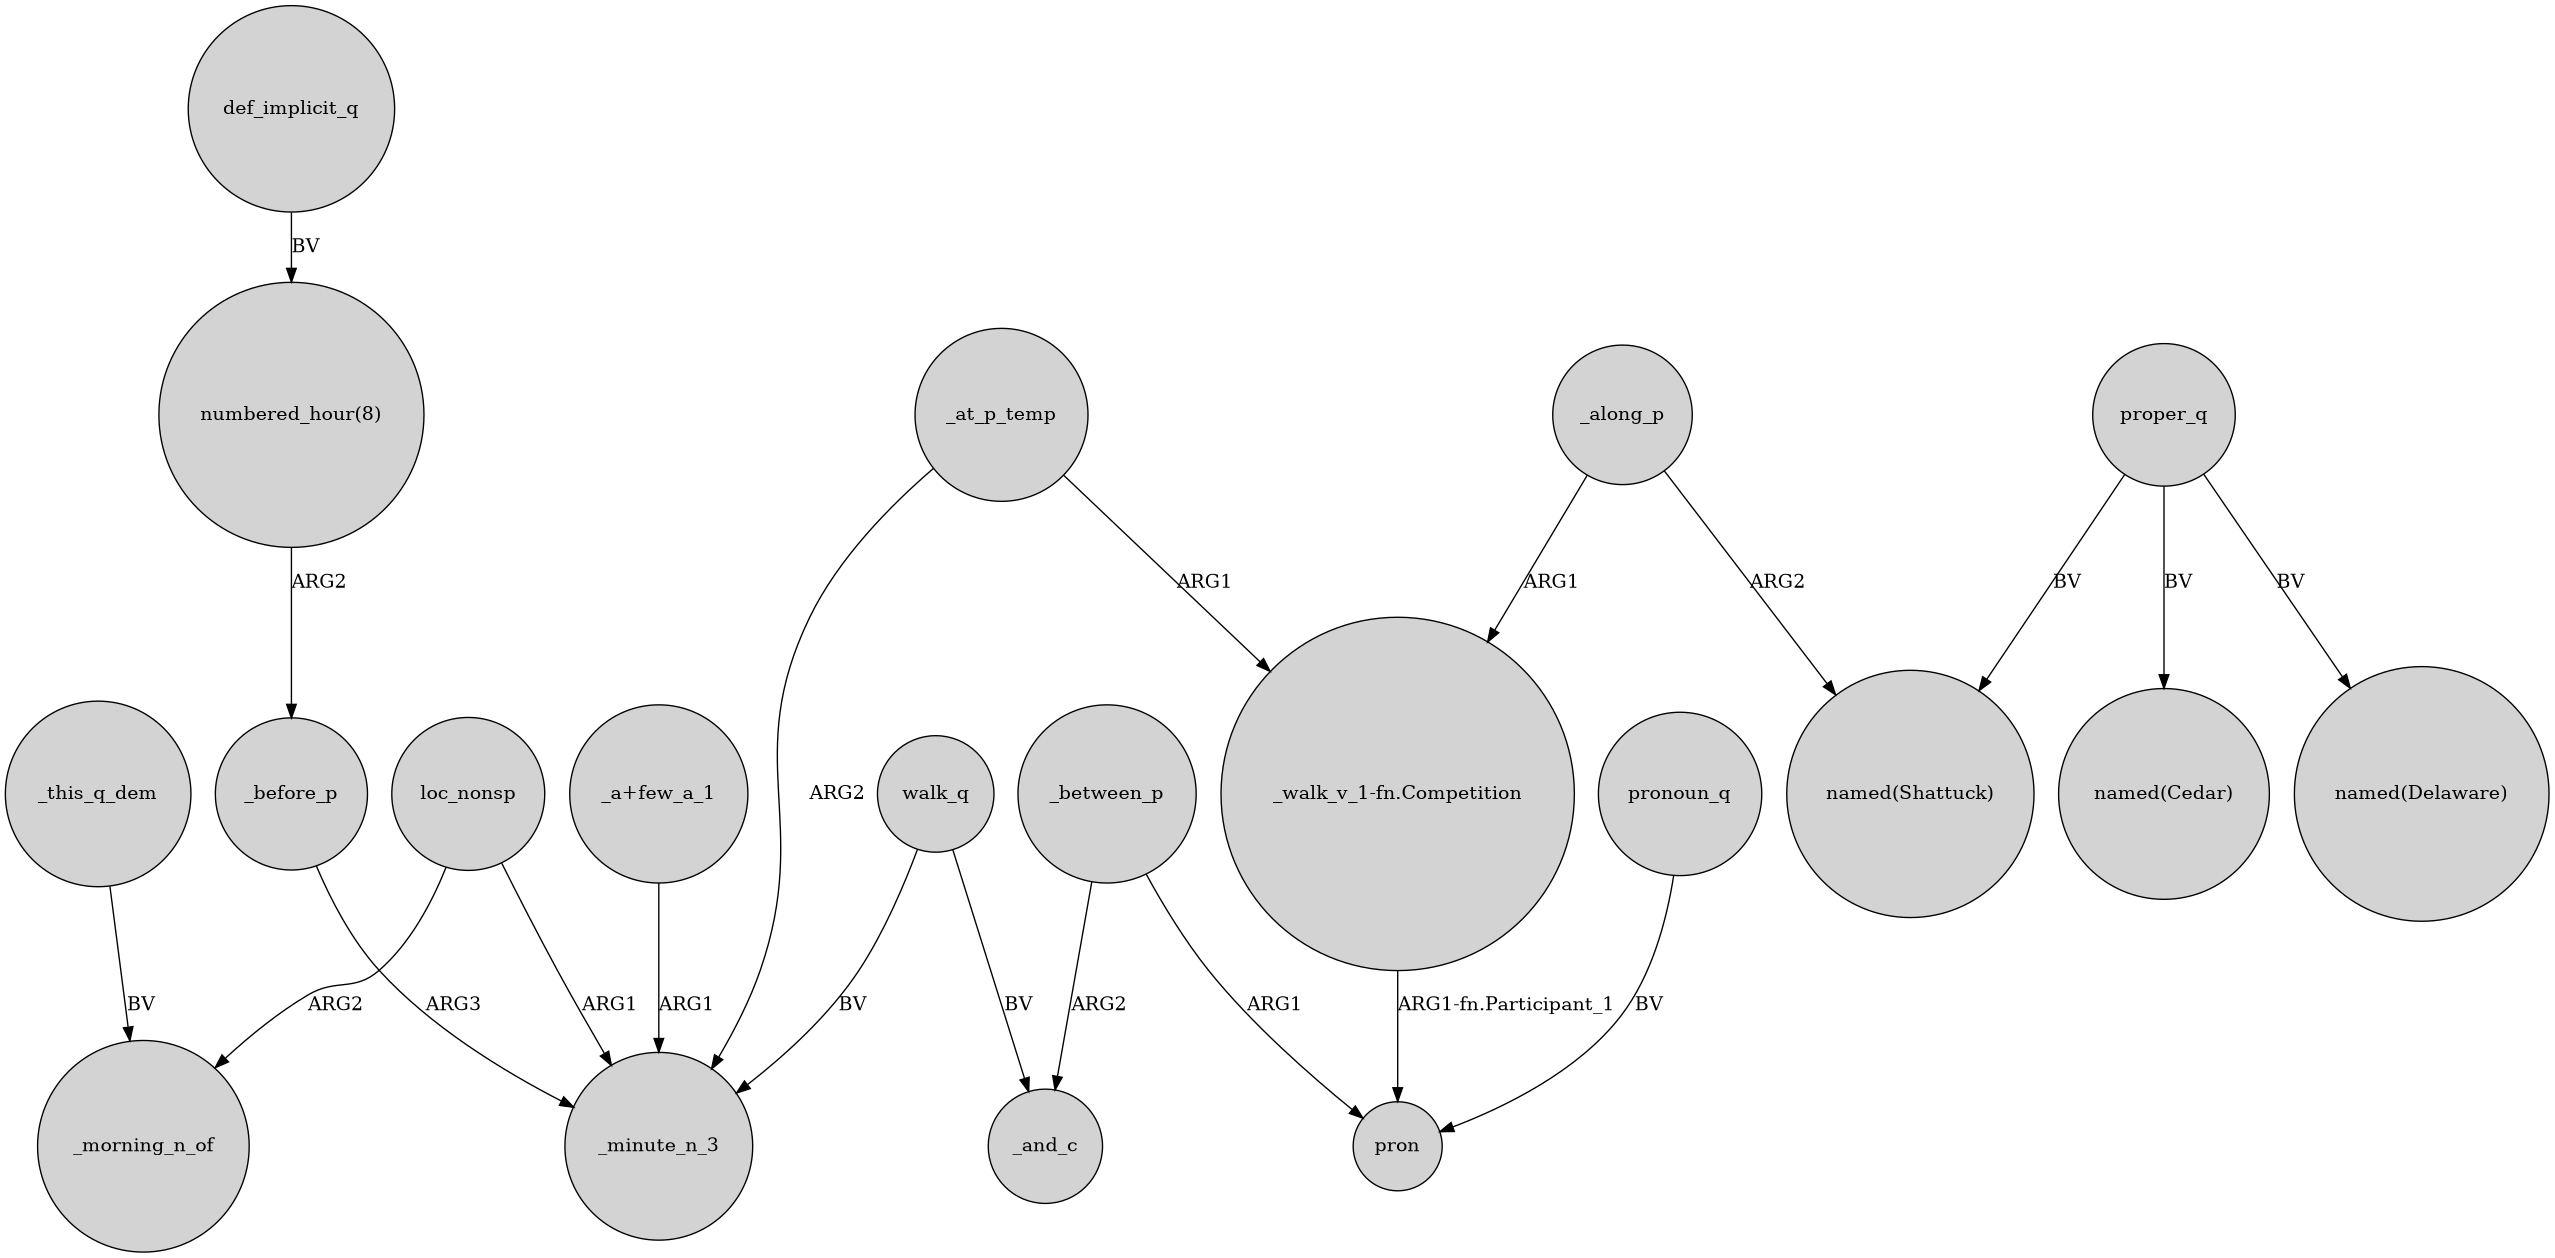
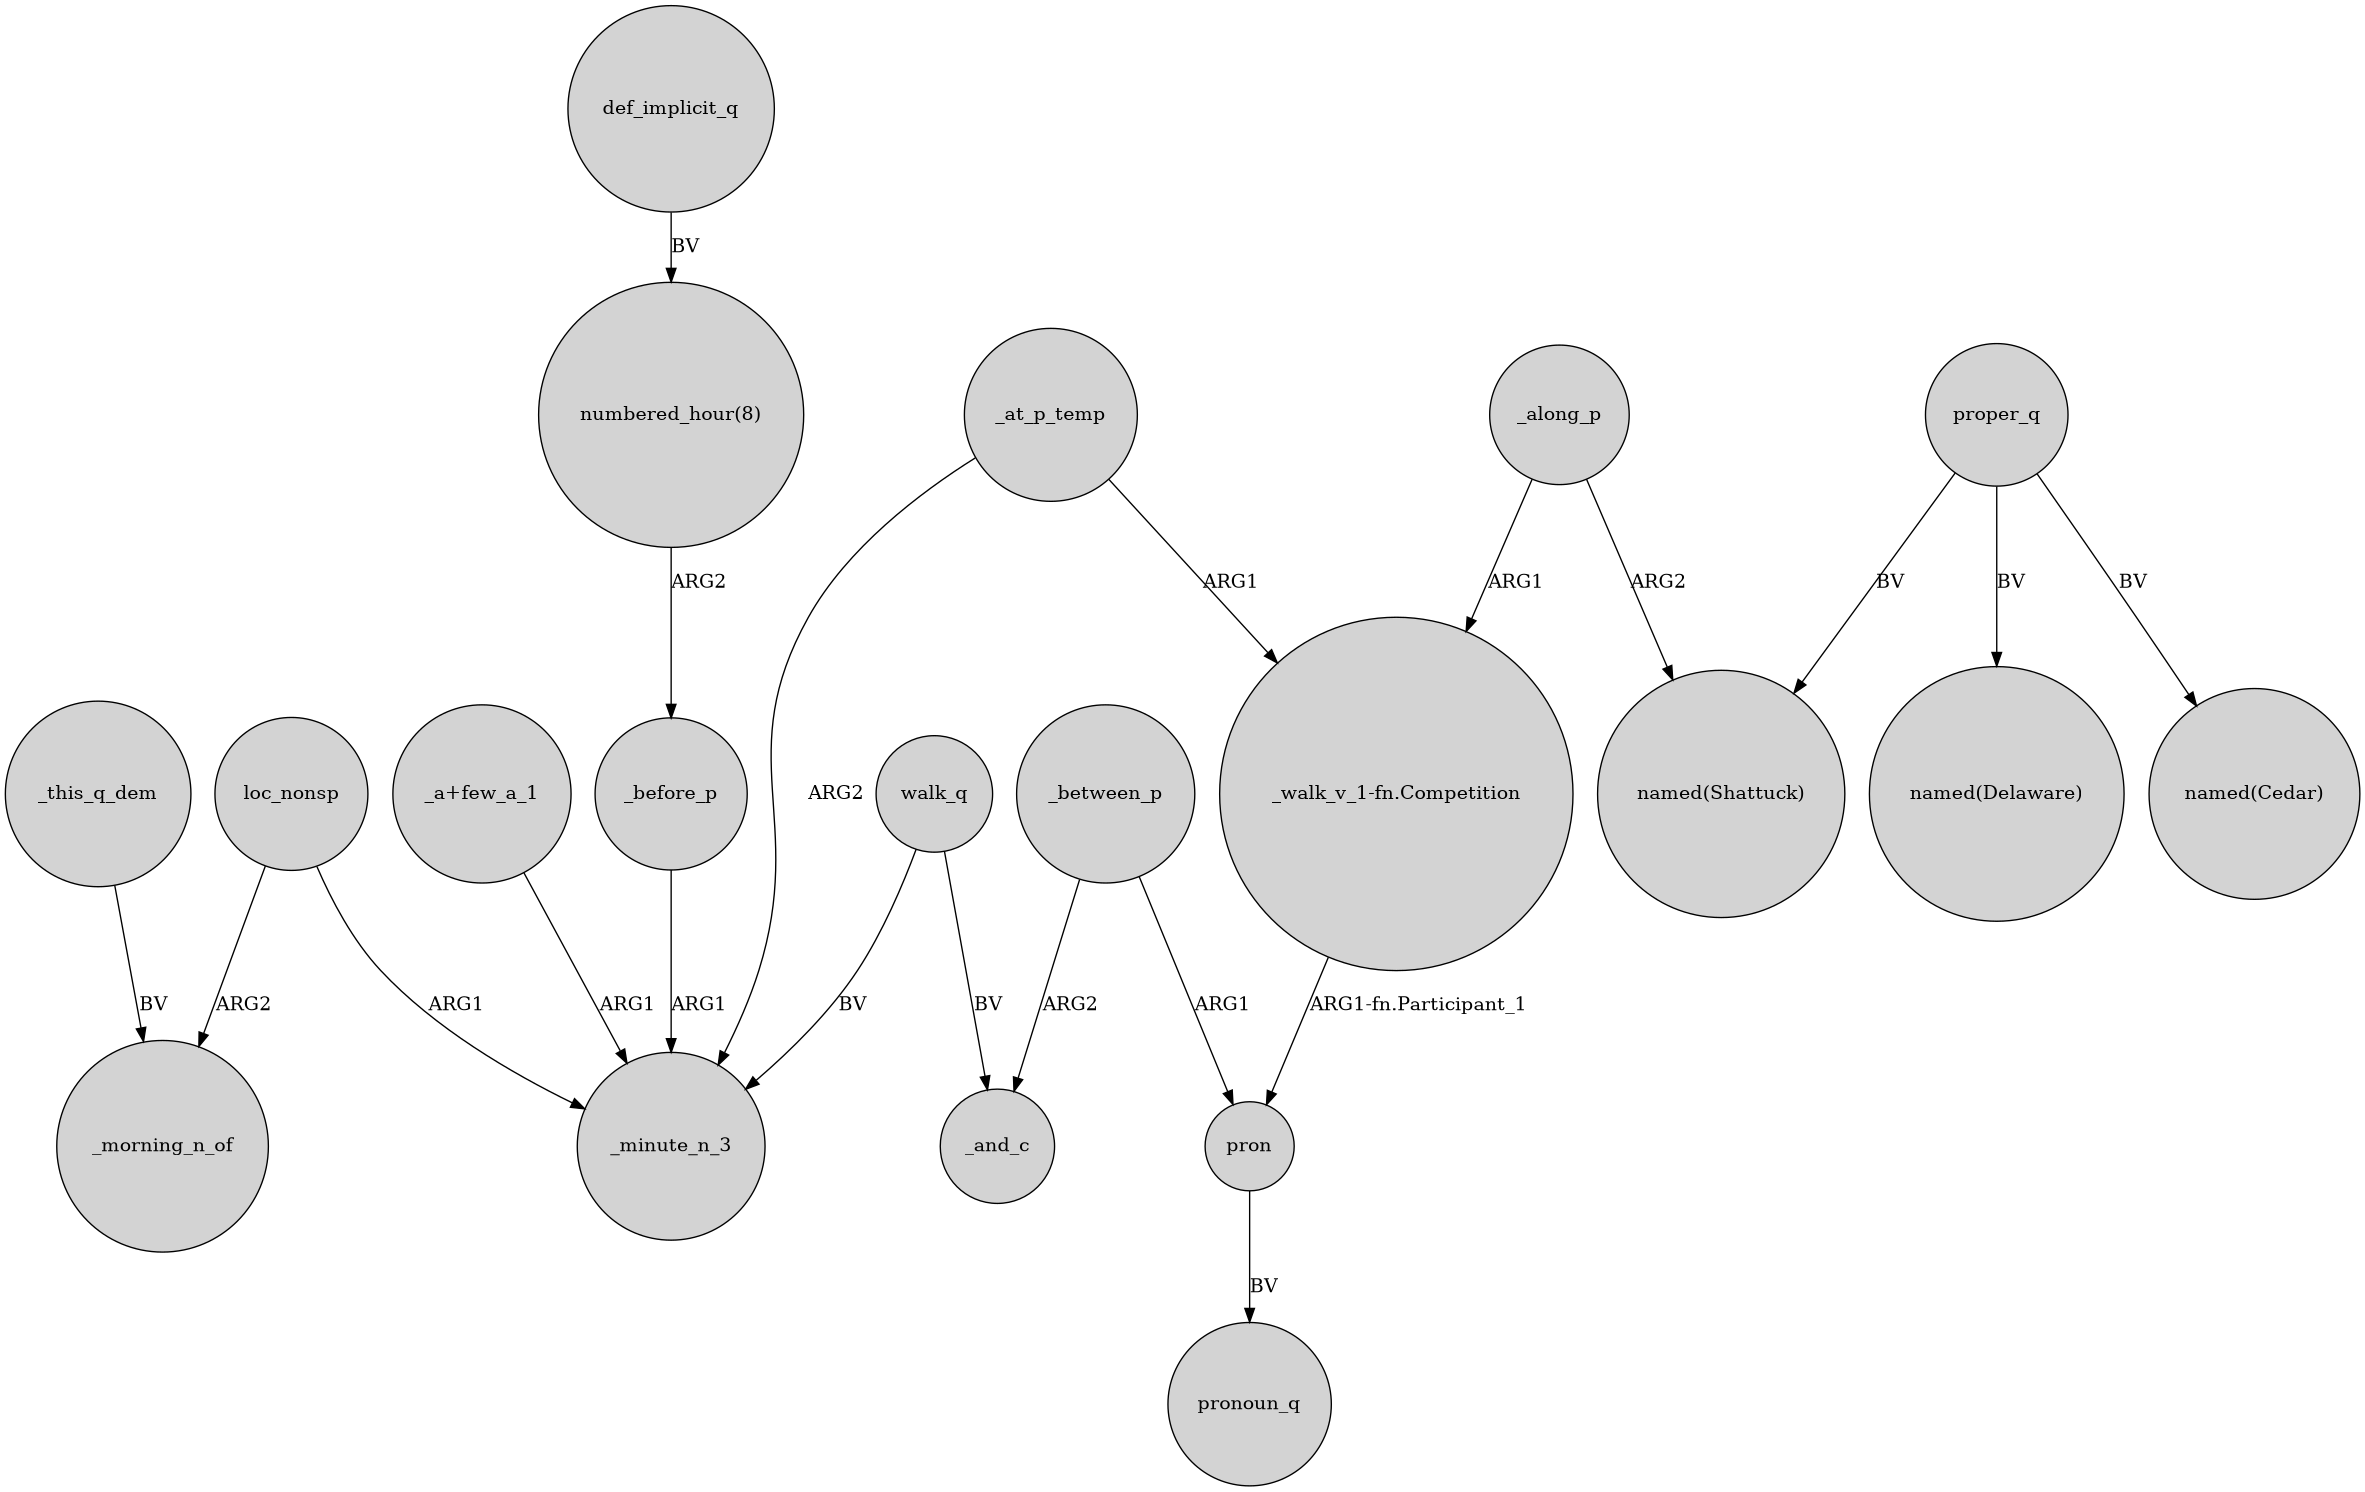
(454, 1005) -> (699, 1005)
(1604, 1036) -> (1250, 1249)
